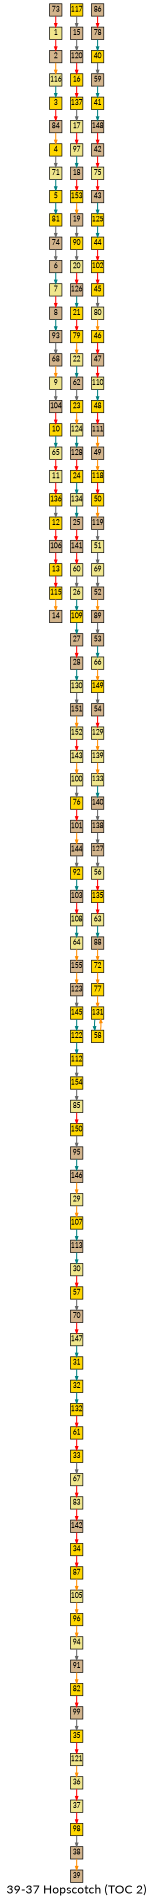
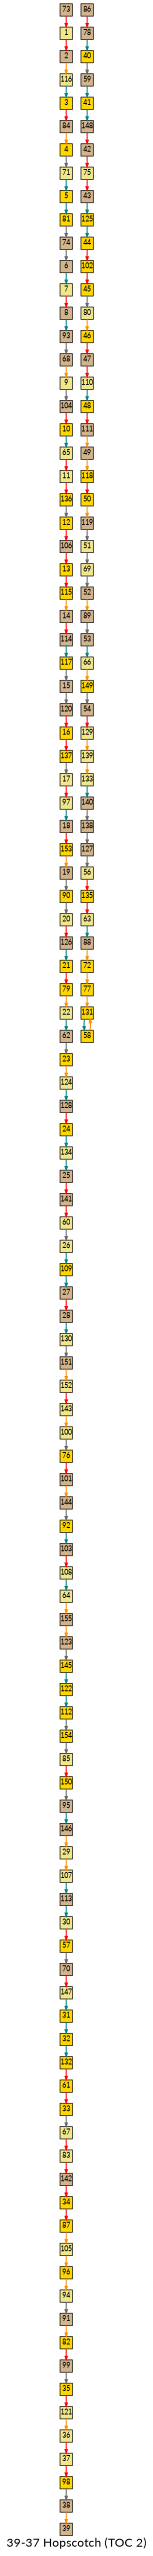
none -> (66, 640)
(77, 1223) -> (66, 1876)
